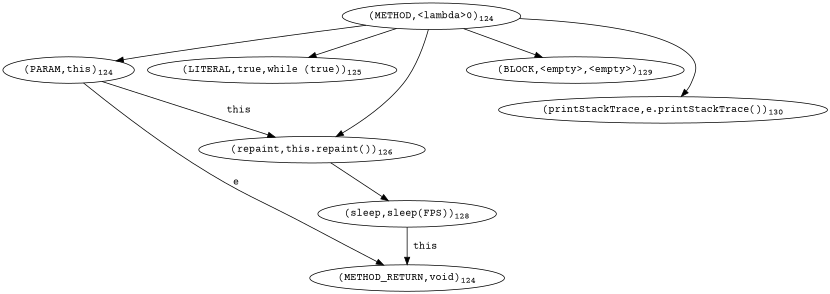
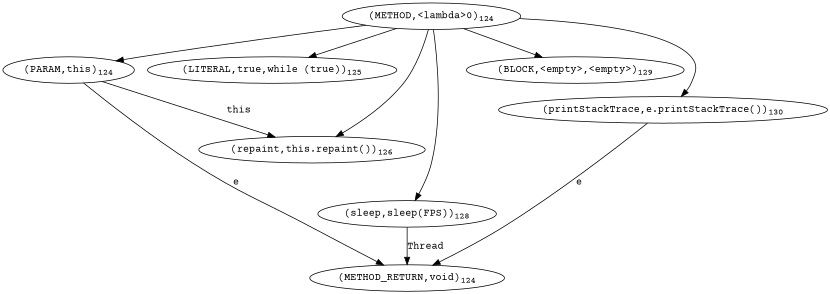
(356, 180) -> (438, 113)
none -> (547, 198)
(426, 246) -> (426, 246)
